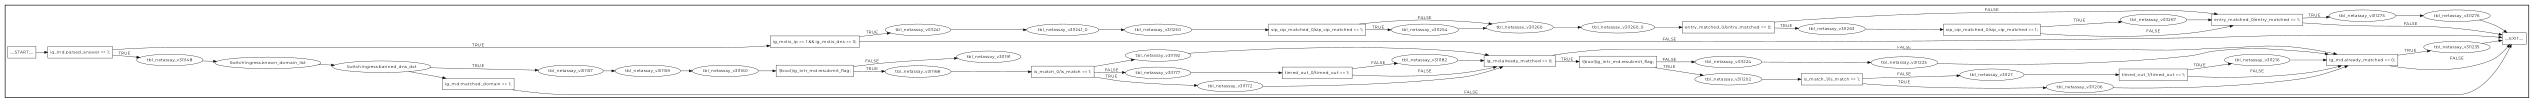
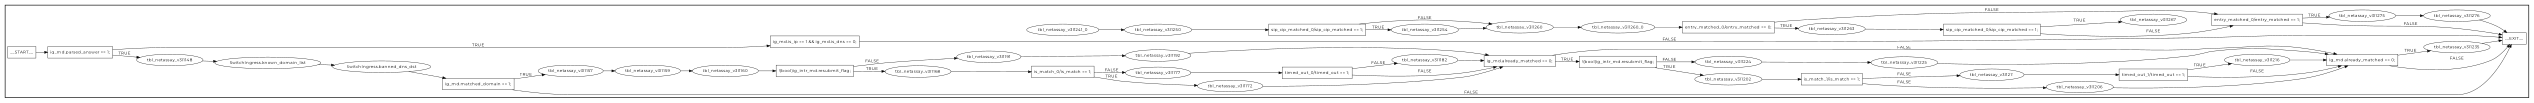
(2198, 20) -> none
(918, 30) -> none
(1113, 63) -> (1072, 56)
(482, 69) -> (528, 77)
(1904, 82) -> (1904, 82)
